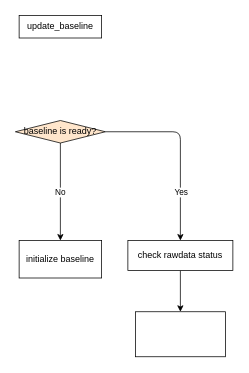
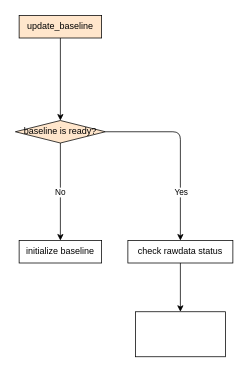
(60, 27) -> (60, 27)
none -> (60, 76)
(180, 255) -> (180, 252)
(60, 259) -> (60, 252)
